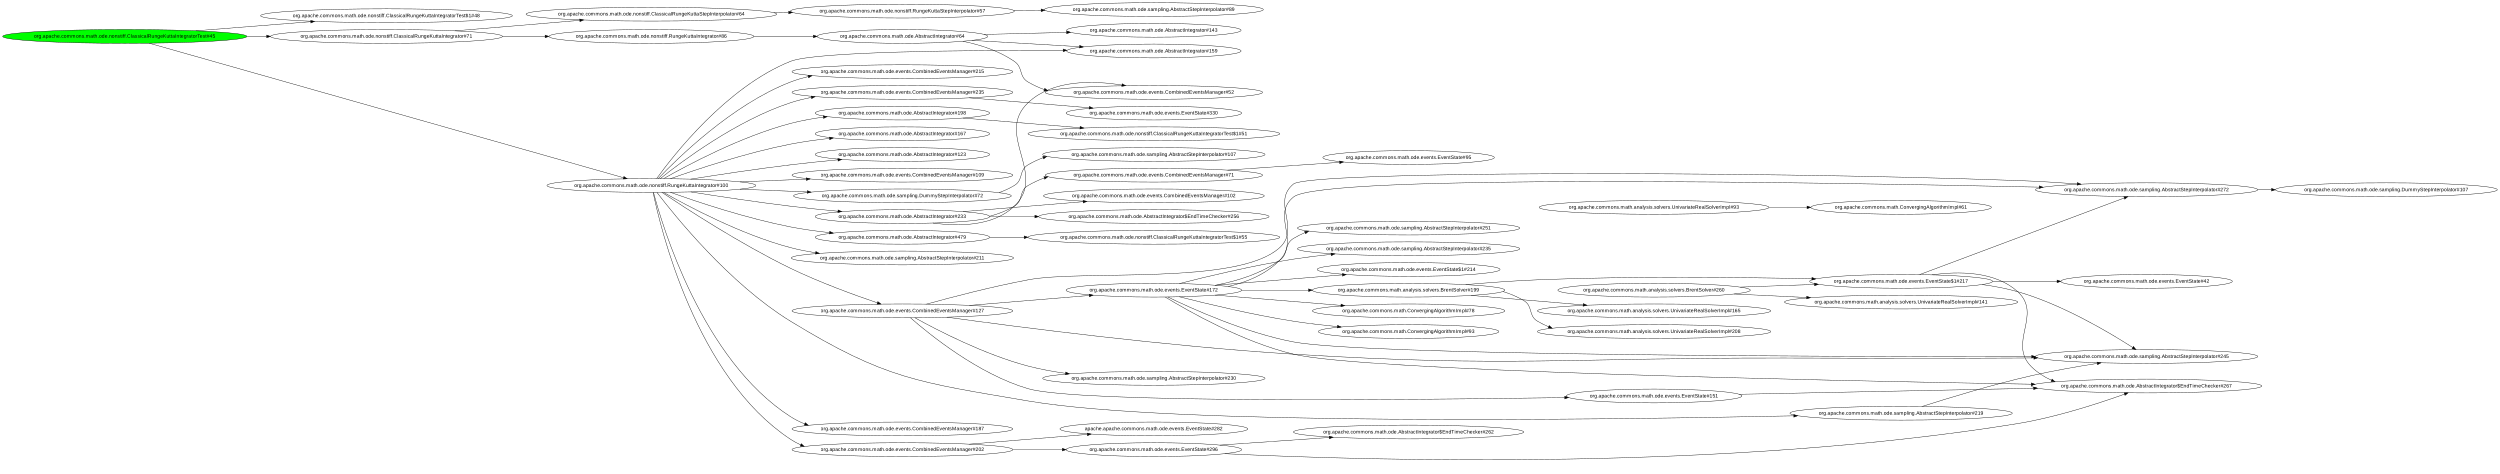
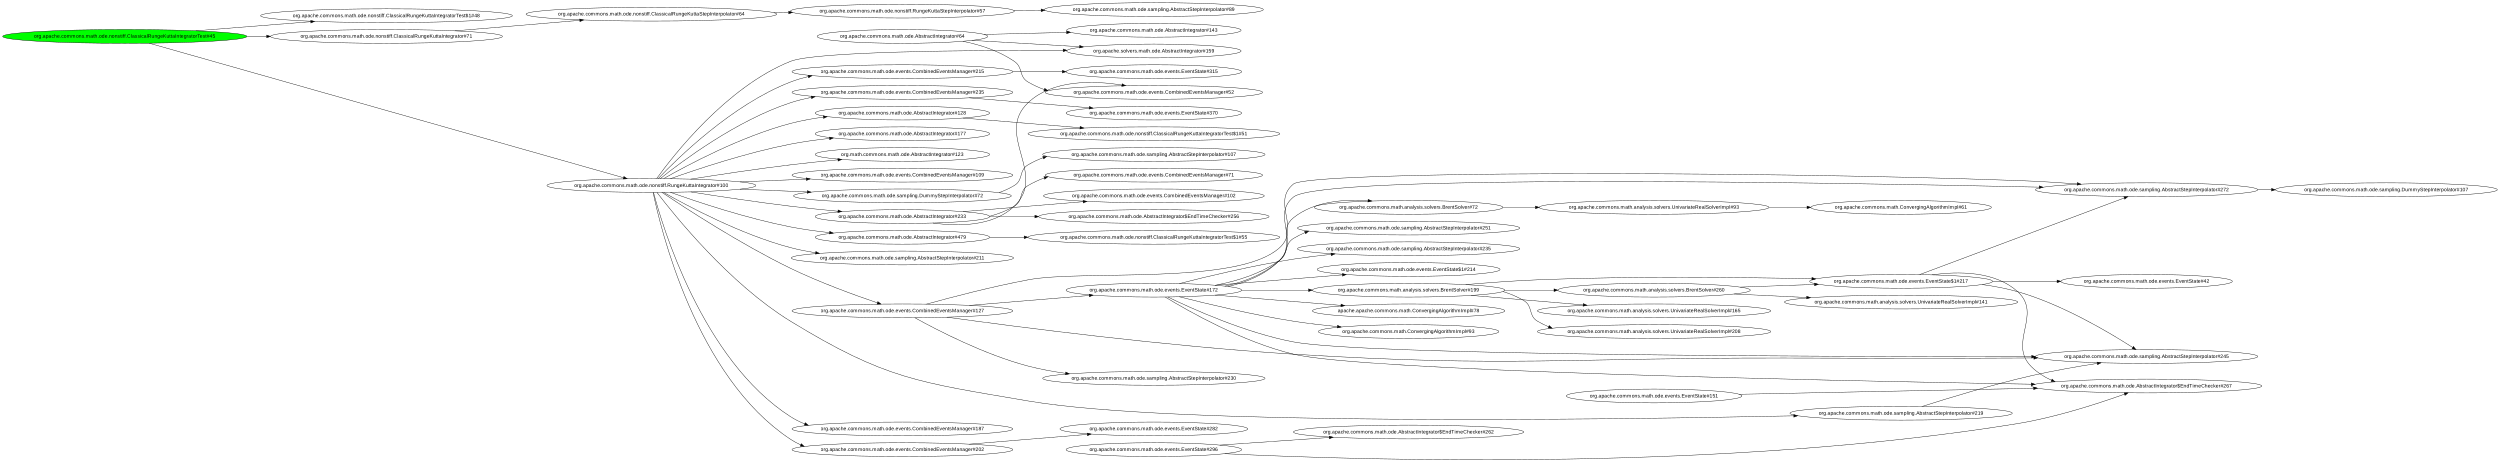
(651, 36) -> none
(1154, 51) -> (1154, 51)
none -> (1154, 72)
(902, 113) -> (902, 113)
(1154, 113) -> (1154, 113)
(902, 134) -> (902, 134)
(902, 154) -> (902, 154)
(1409, 158) -> none
none -> (1409, 207)
none -> (1529, 290)
(1409, 311) -> (1409, 311)
(1227, 399) -> none
(1154, 429) -> (1154, 429)
(1038, 450) -> none
